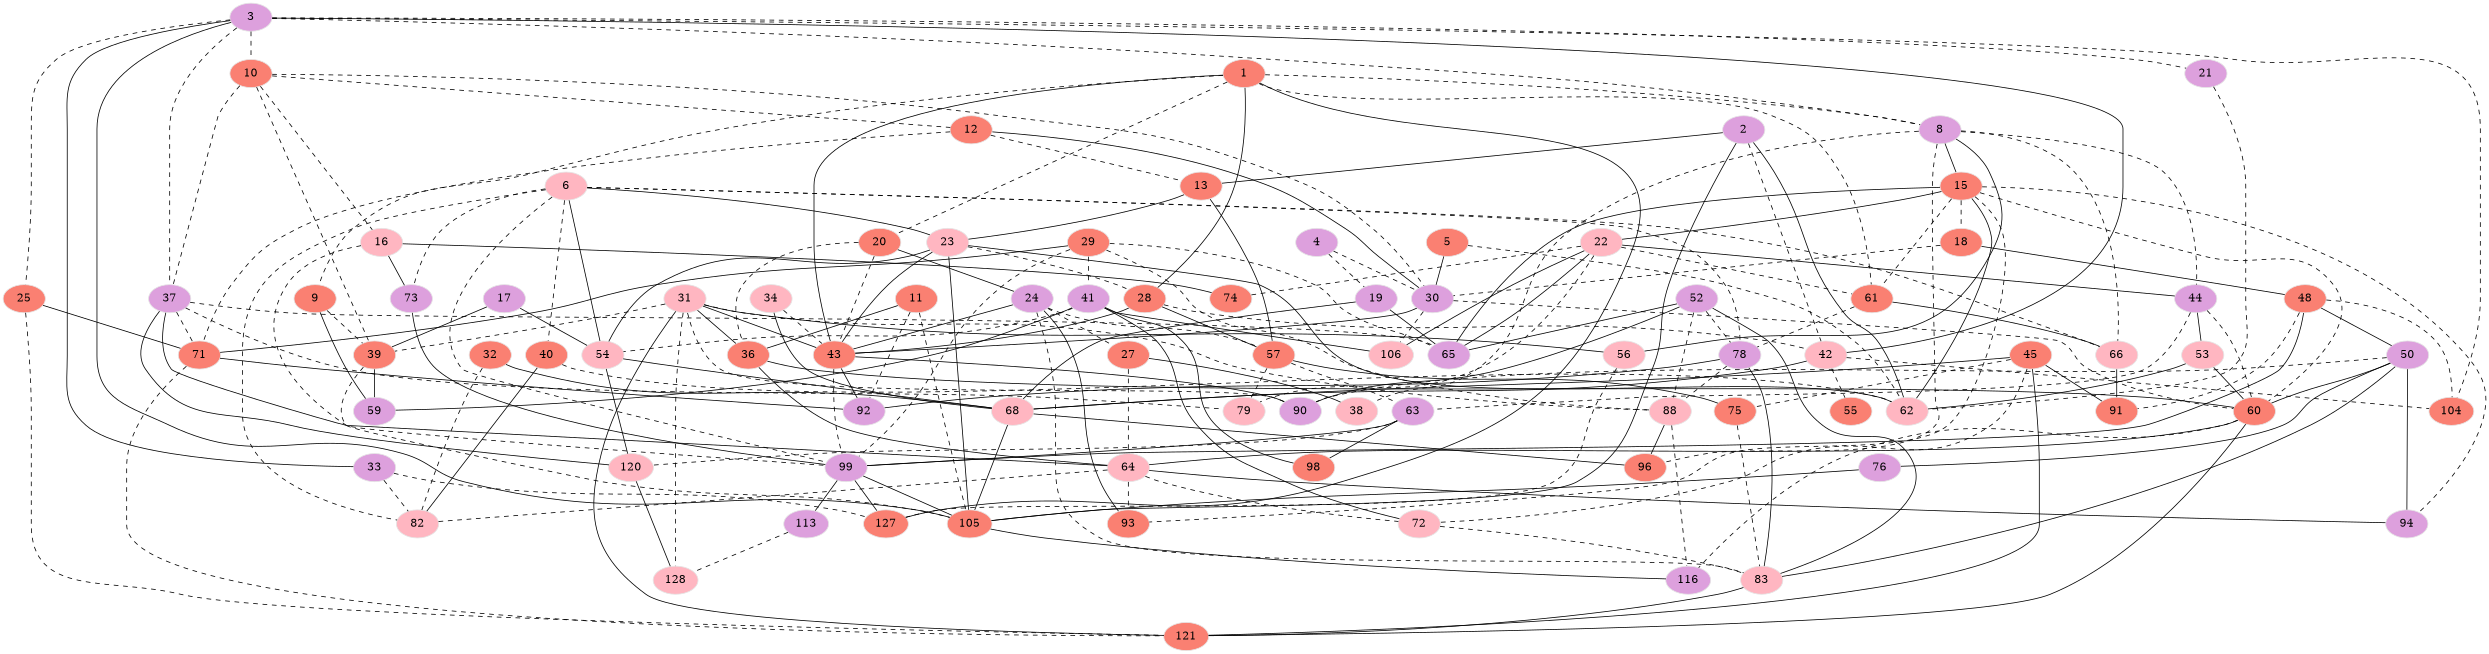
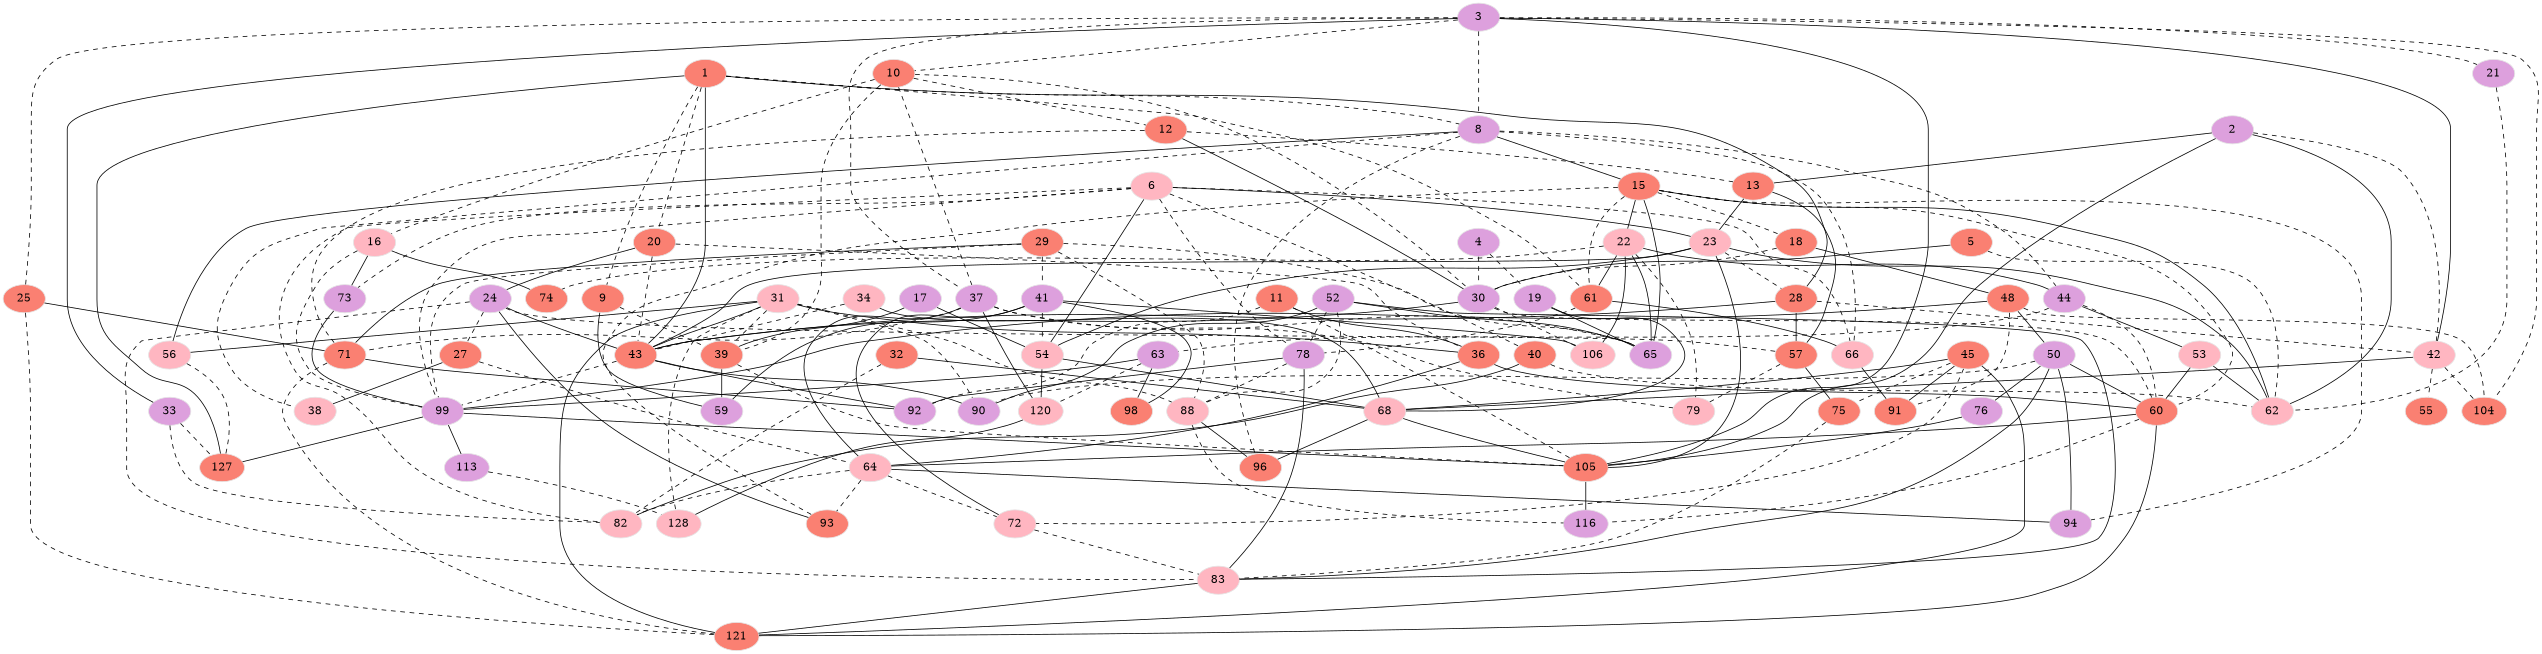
(1742, 272) -> (1606, 273)
(1320, 374) -> none
